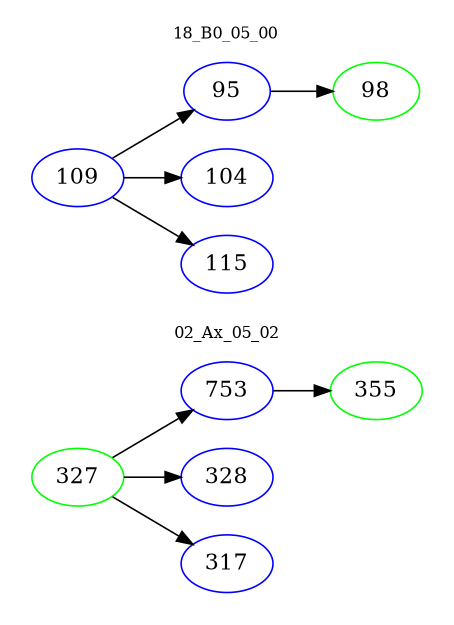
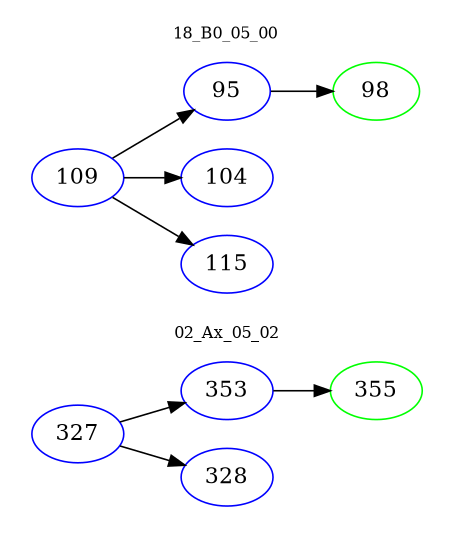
(227, 391) -> (227, 391)
(78, 477) -> (78, 434)
(227, 564) -> none
